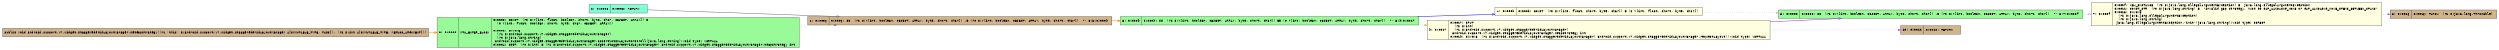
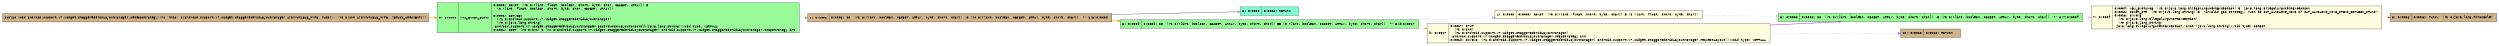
(742, 13) -> (1175, 13)
(1455, 15) -> (1455, 19)
(509, 31) -> (510, 16)
